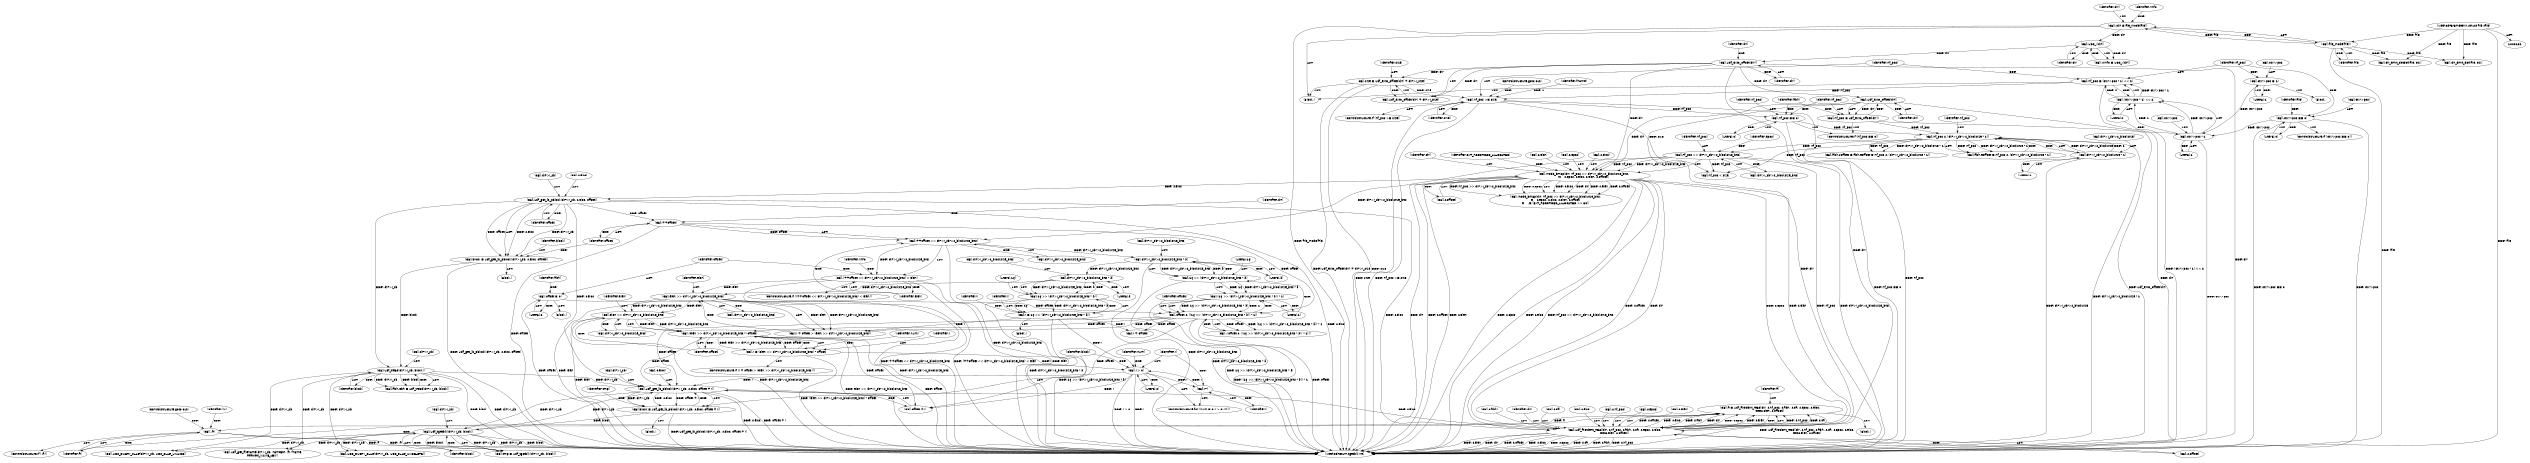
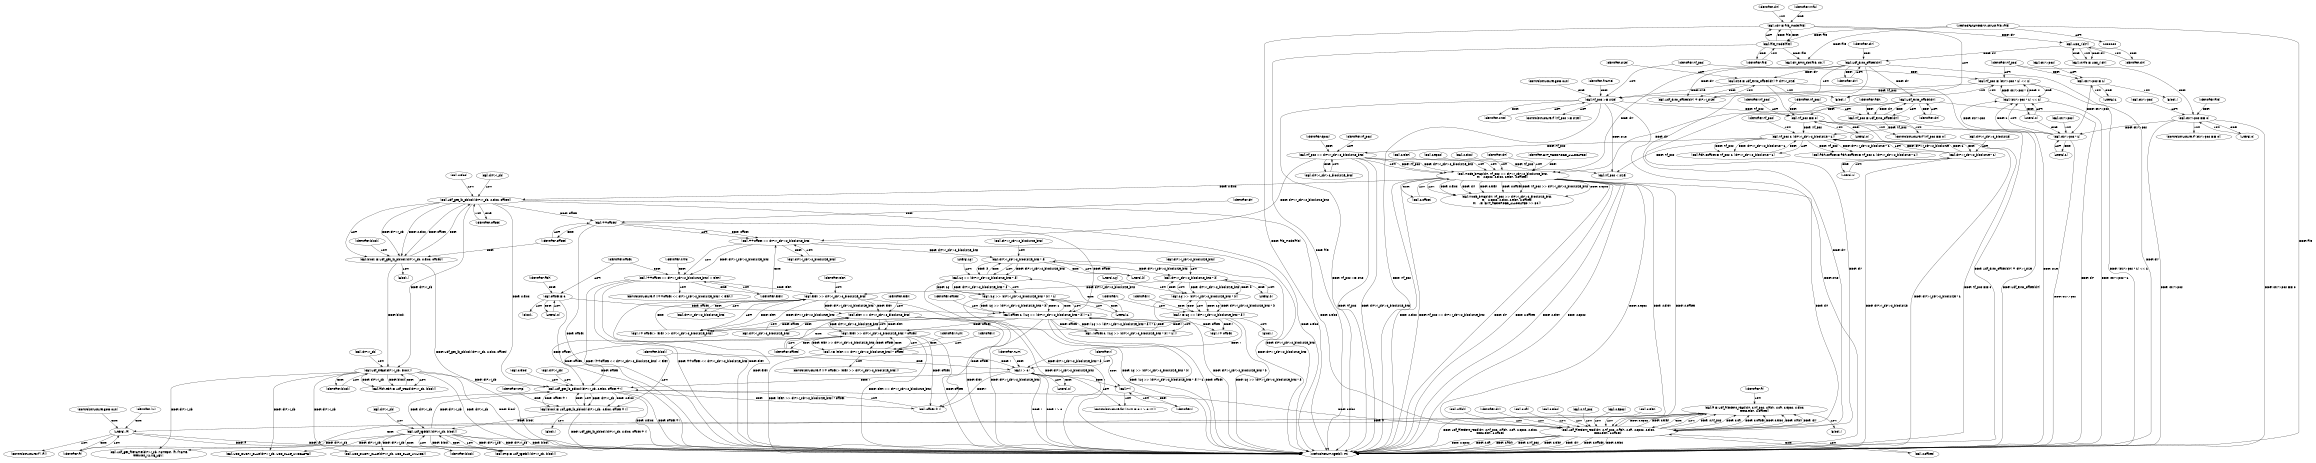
(2400, 63) -> none
(1539, 91) -> (1605, 91)
none -> (444, 236)
(1176, 375) -> none
none -> (2102, 427)
(209, 432) -> (122, 432)
